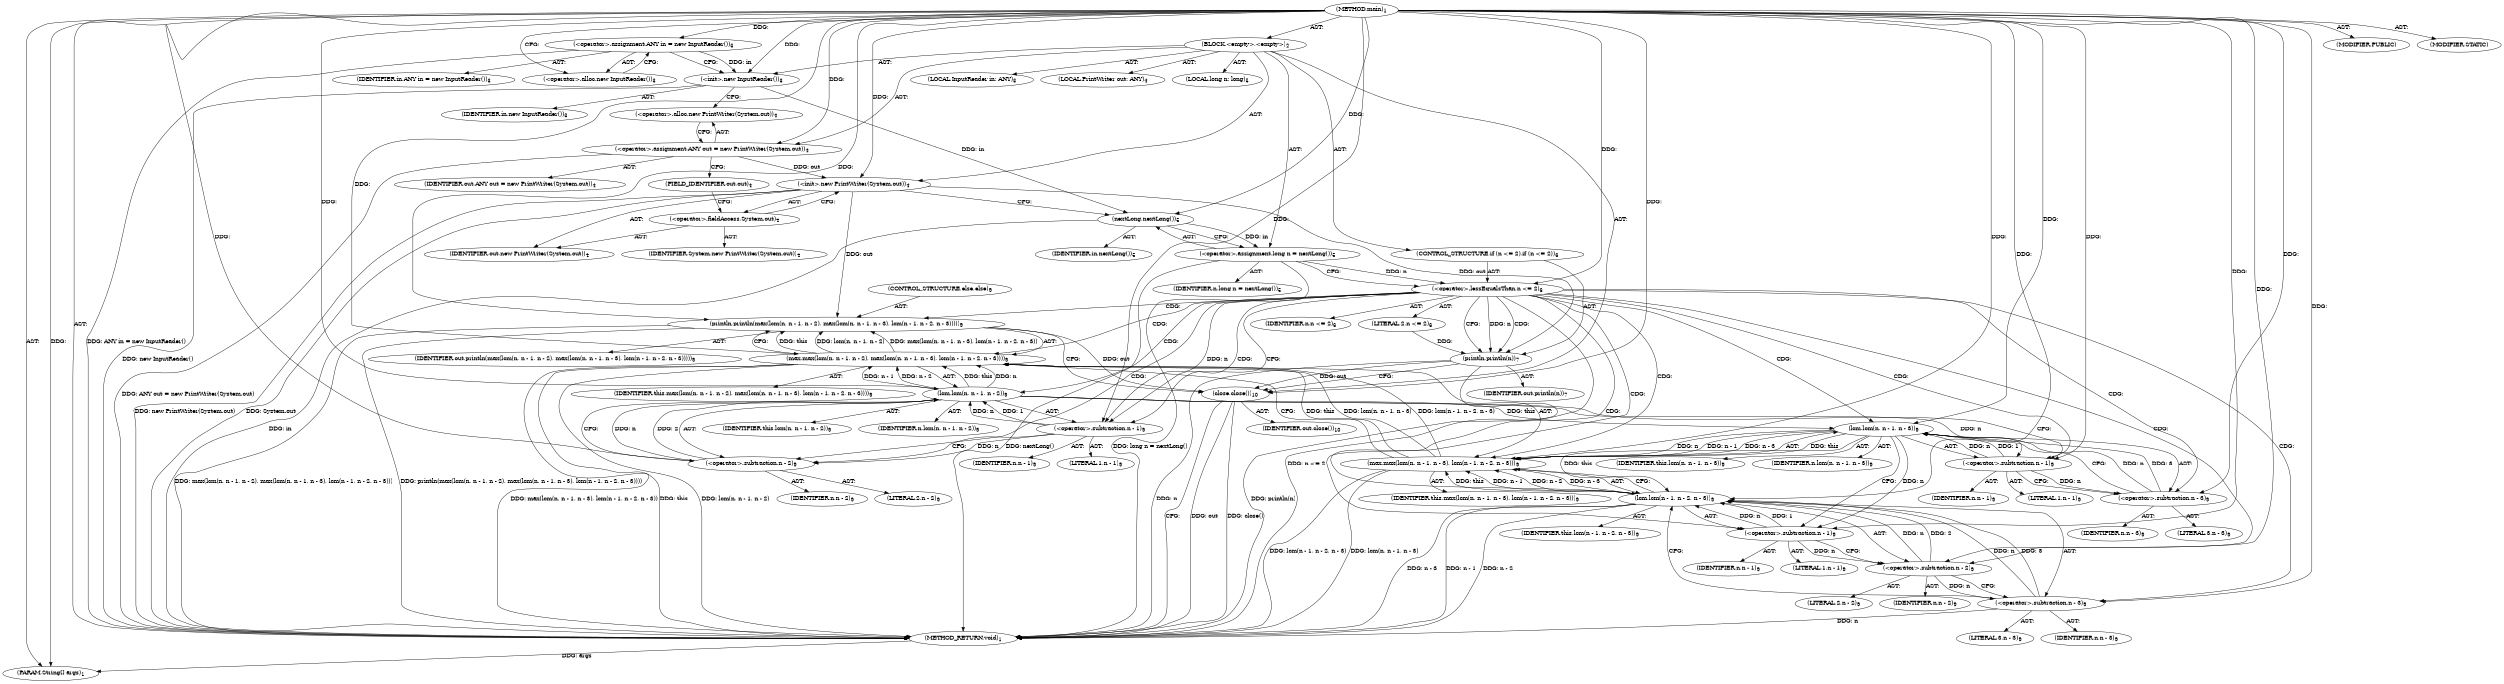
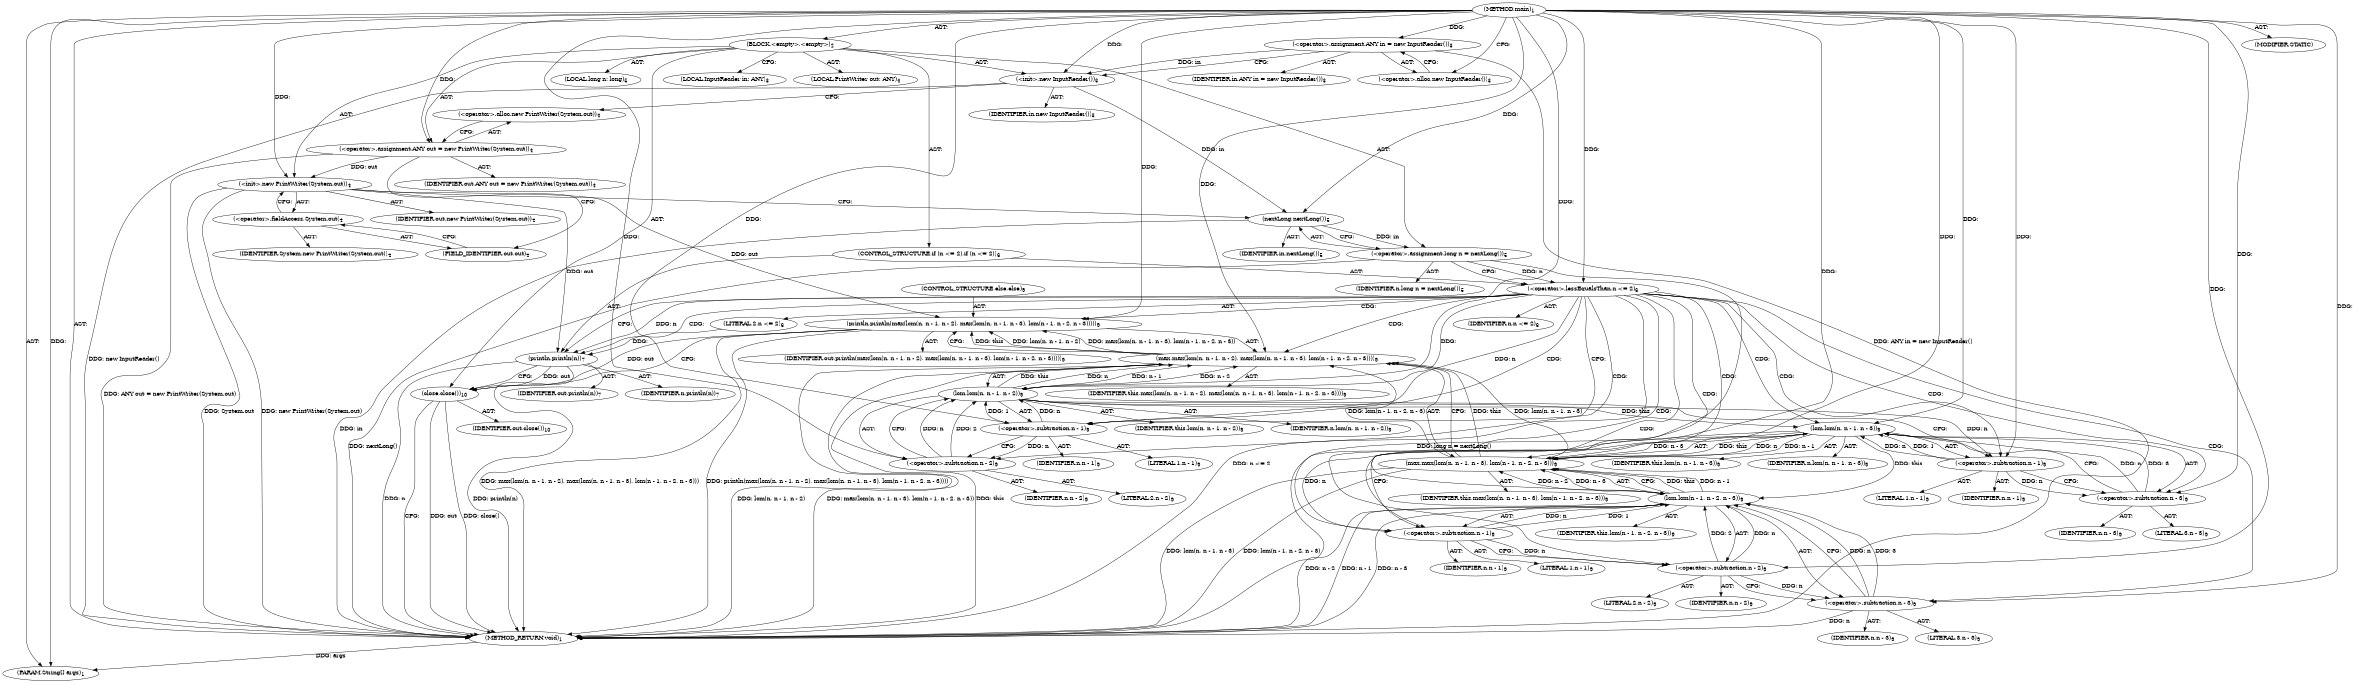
(2366, 45) -> none
(1133, 62) -> (770, 62)
(2014, 96) -> none
(625, 237) -> (384, 237)
(1646, 250) -> none
(1172, 342) -> (1449, 342)
none -> (680, 394)
